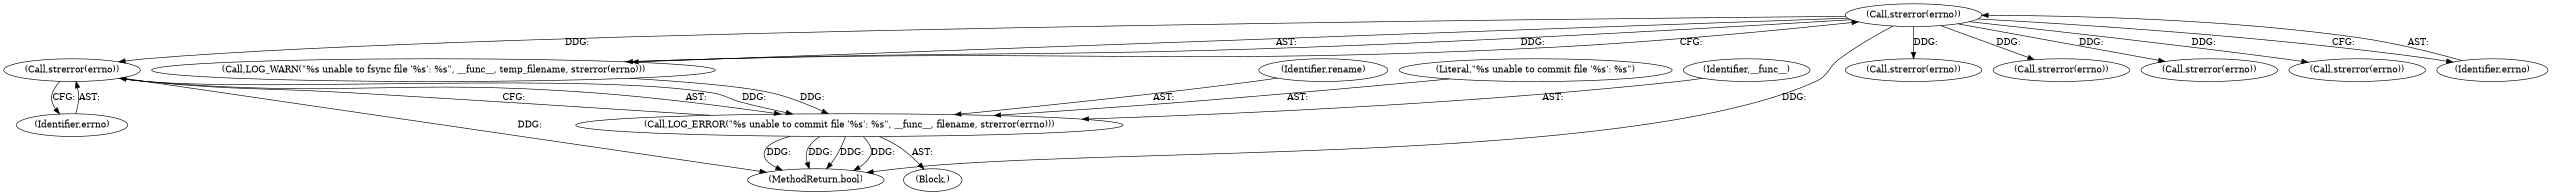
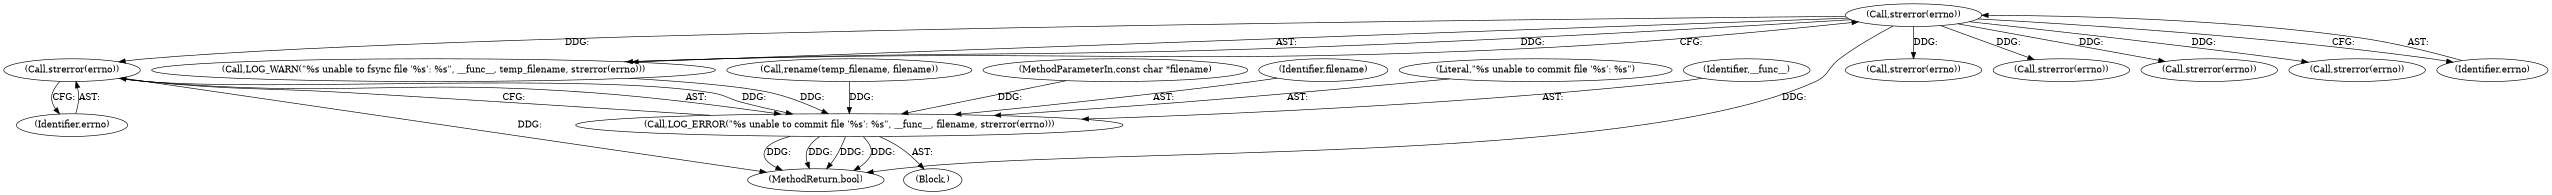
none -> (849, 70)
none -> (1115, 70)
(1323, 70) -> (1323, 70)
